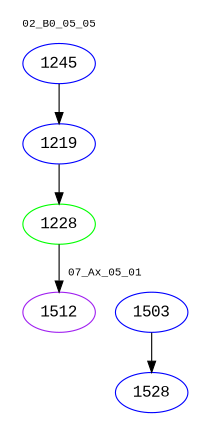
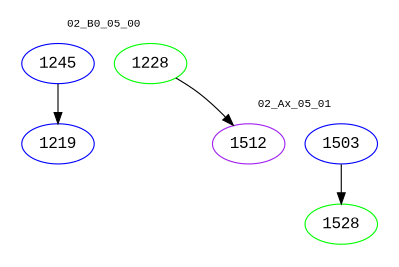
(60, 24) -> (104, 24)
(59, 179) -> none
(105, 273) -> (295, 104)
(152, 393) -> (341, 224)
